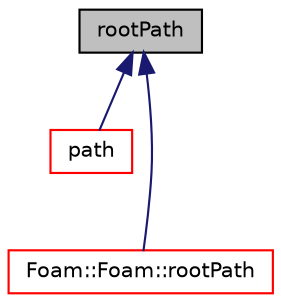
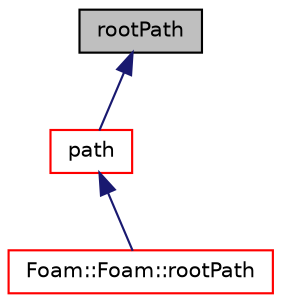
(152, 163) -> (120, 222)
